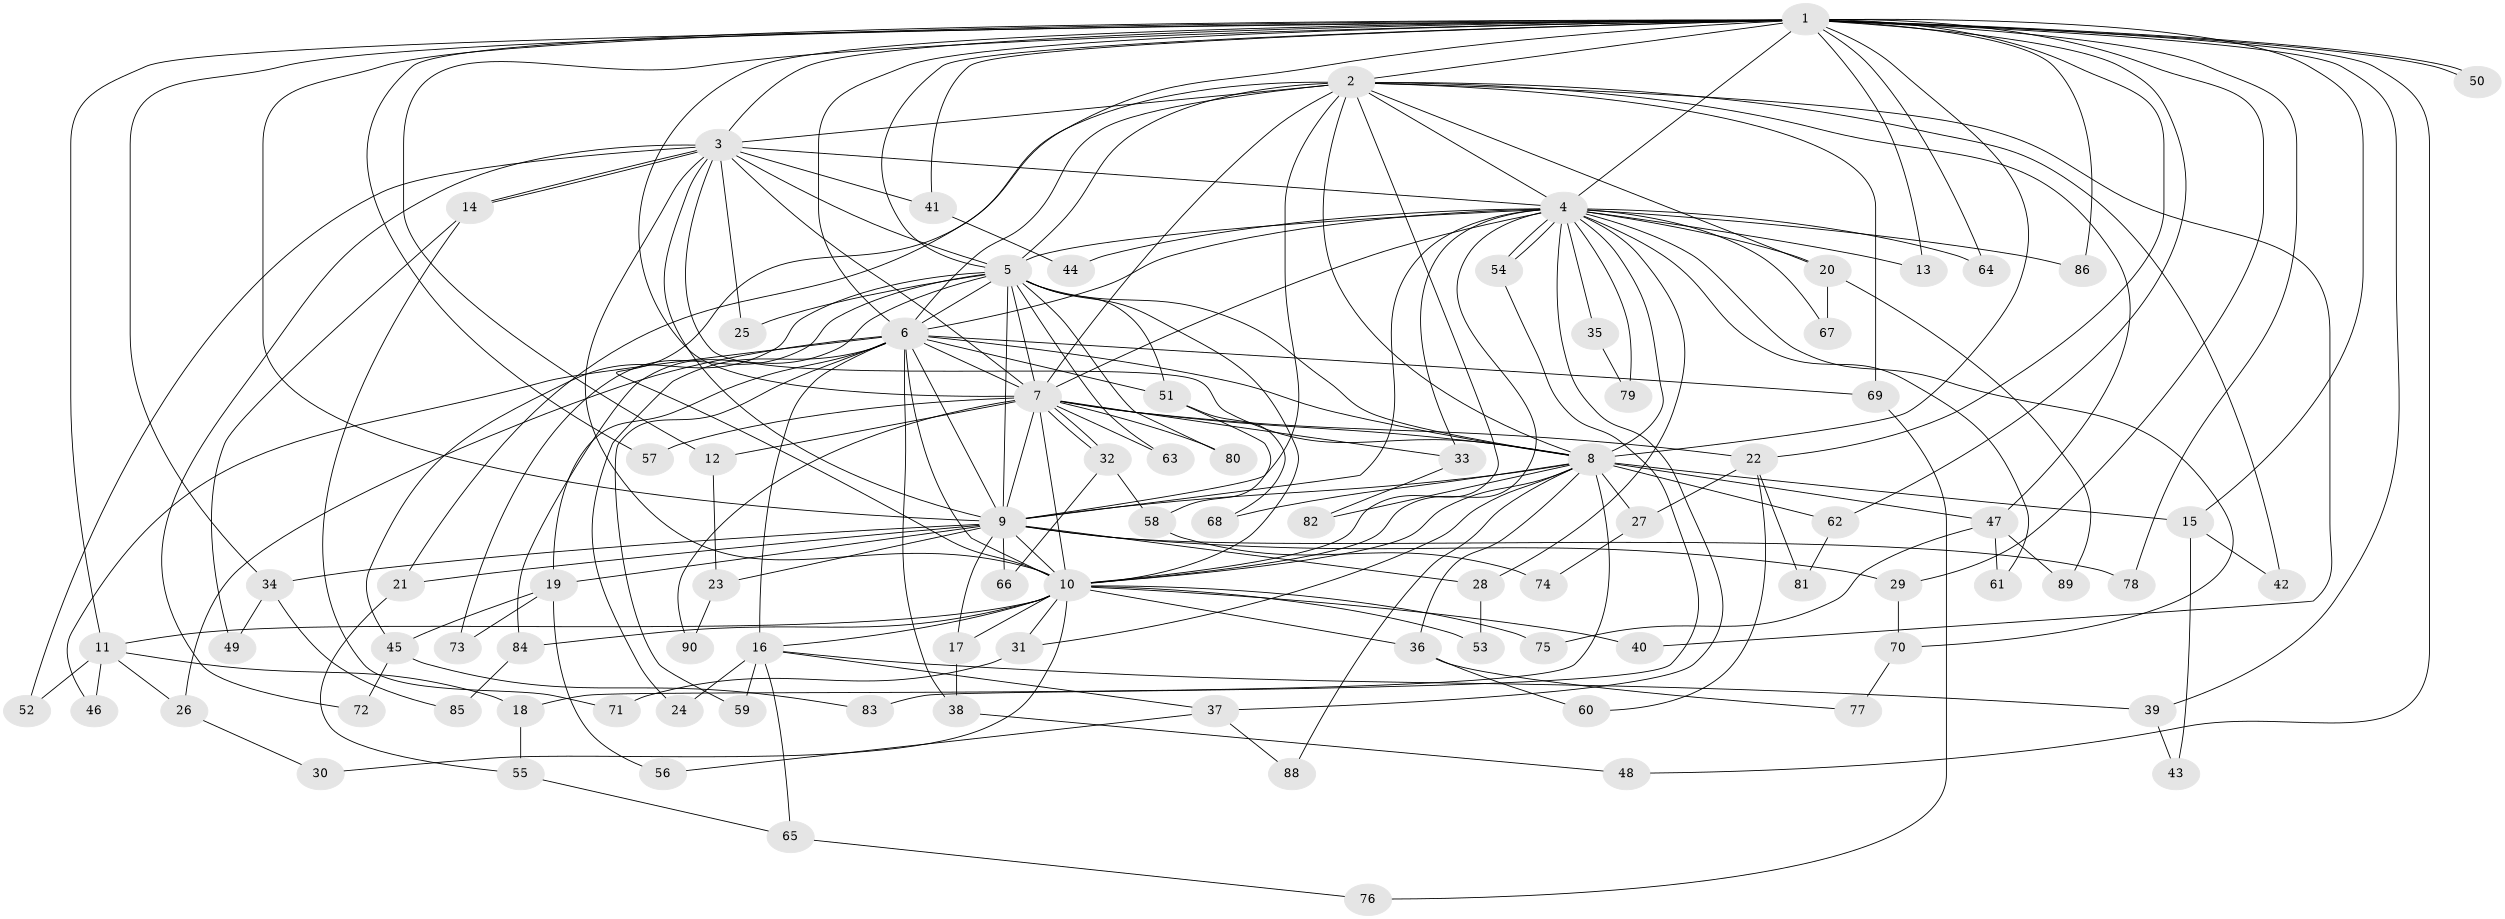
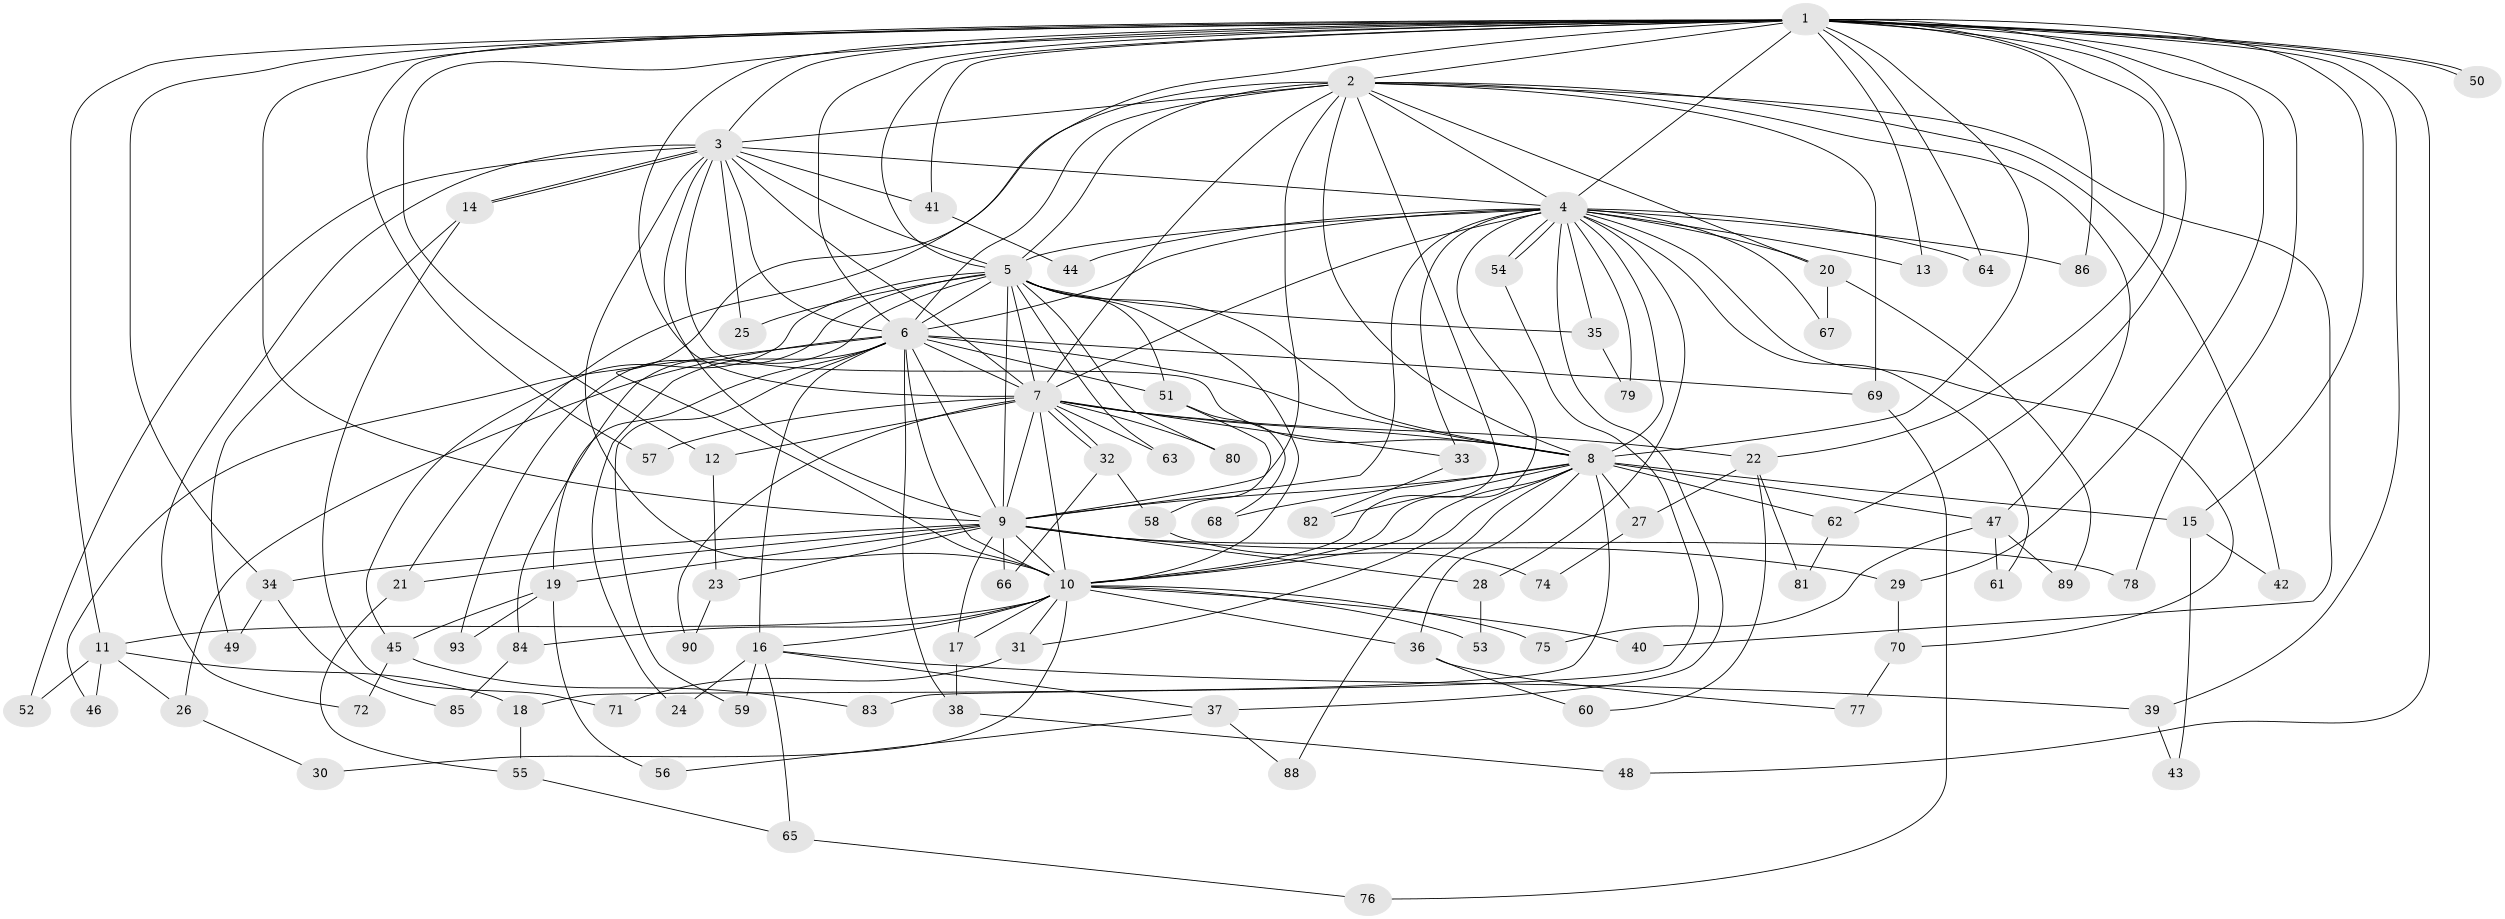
none -> (767, 280)
none -> (1298, 317)
(458, 648) -> (458, 648)
